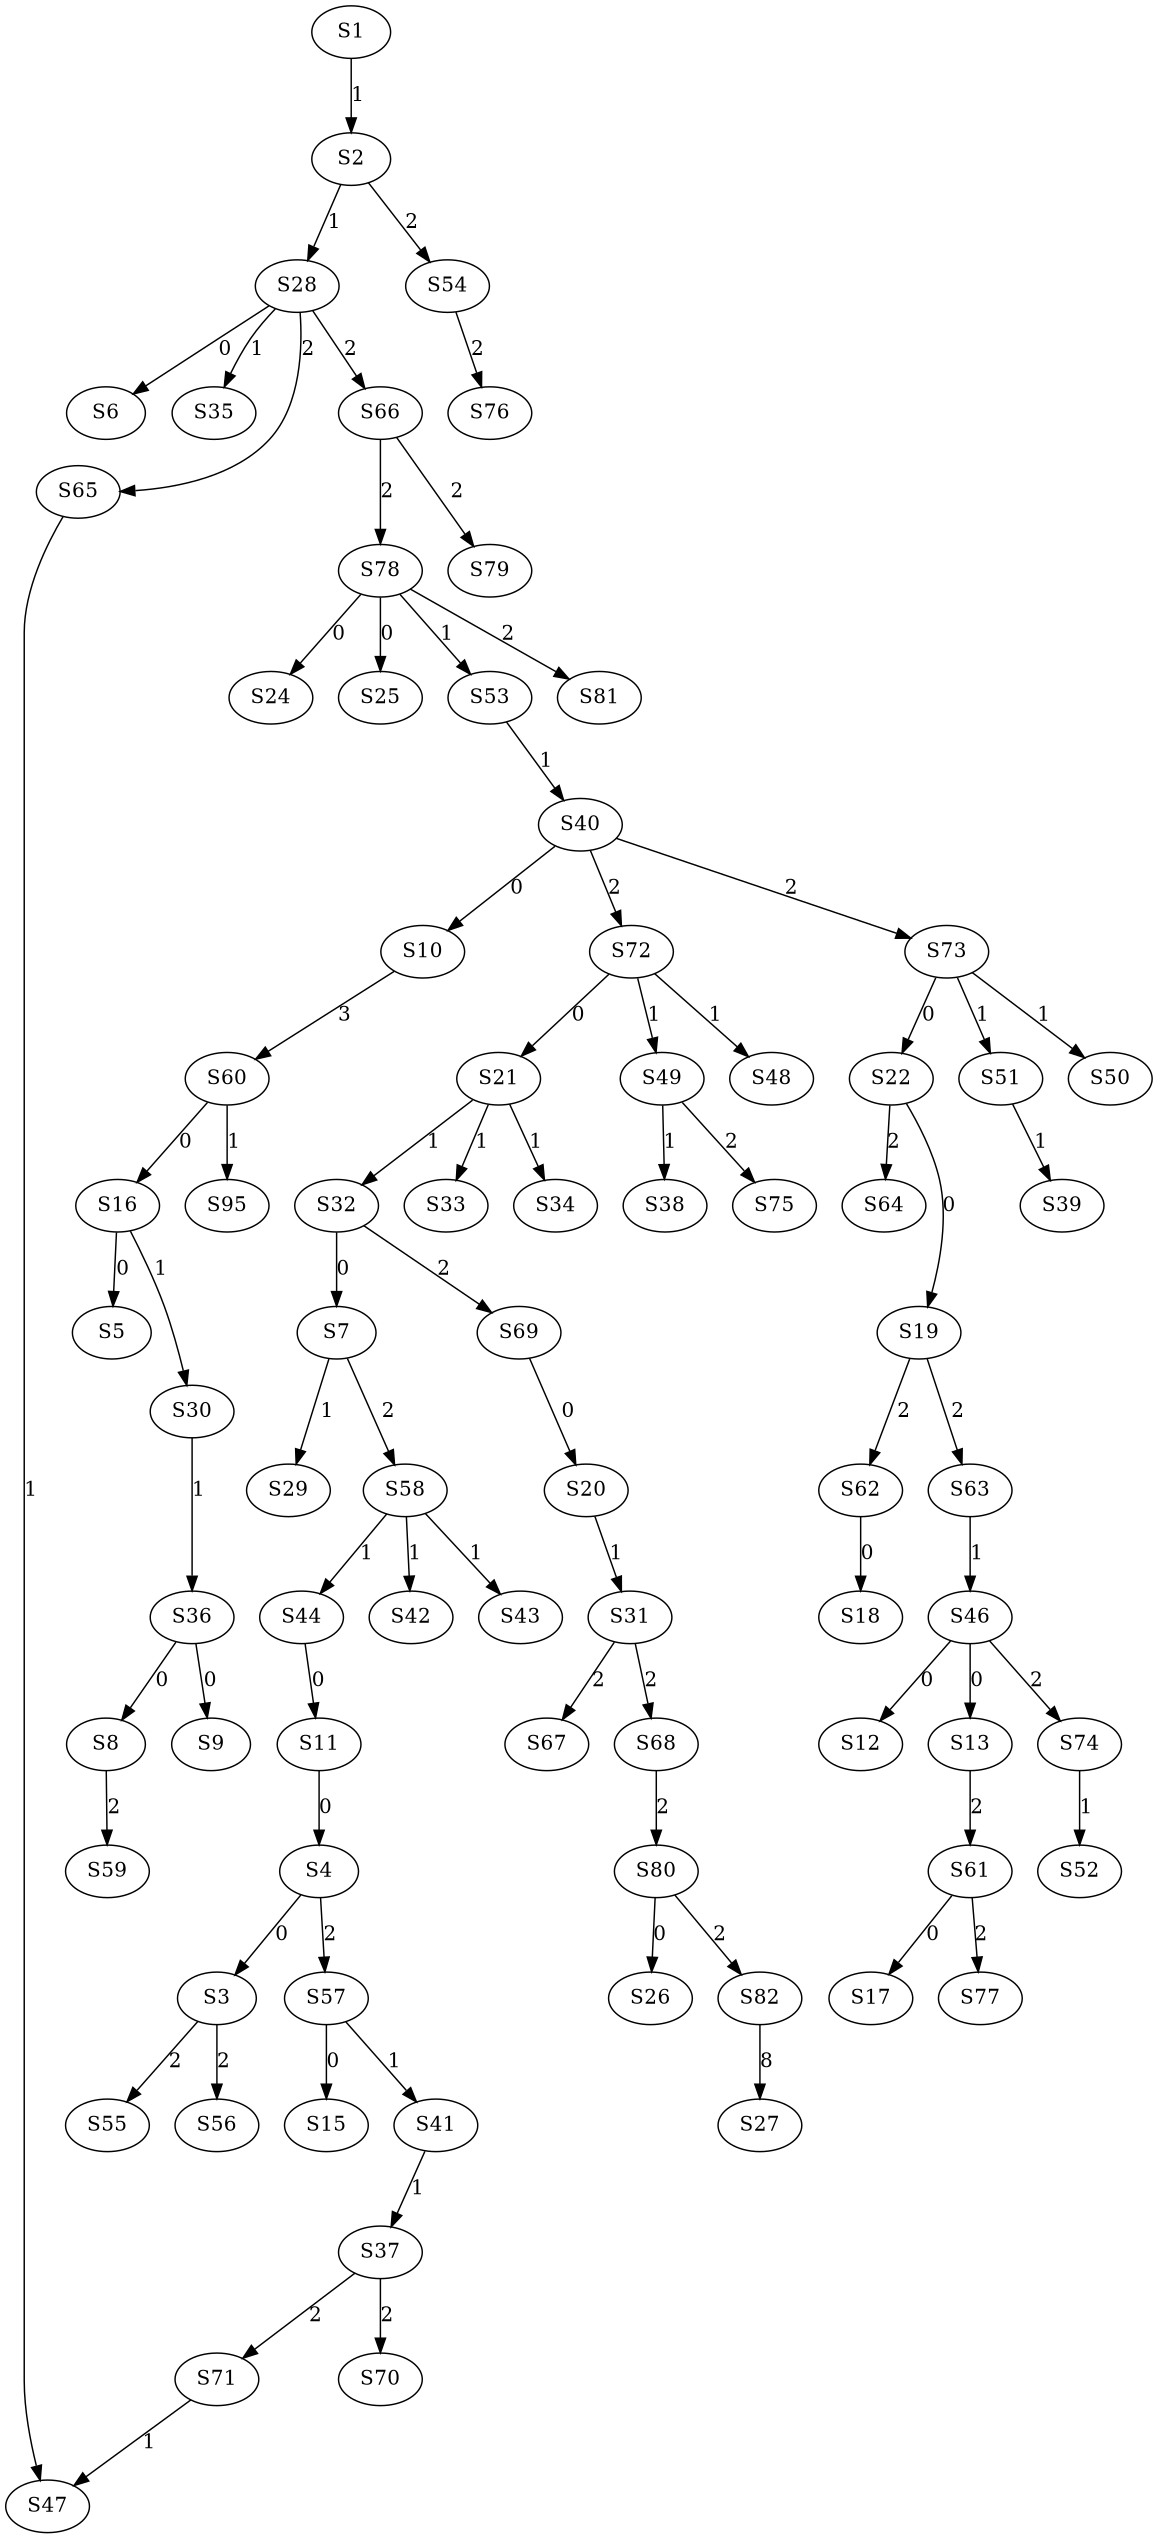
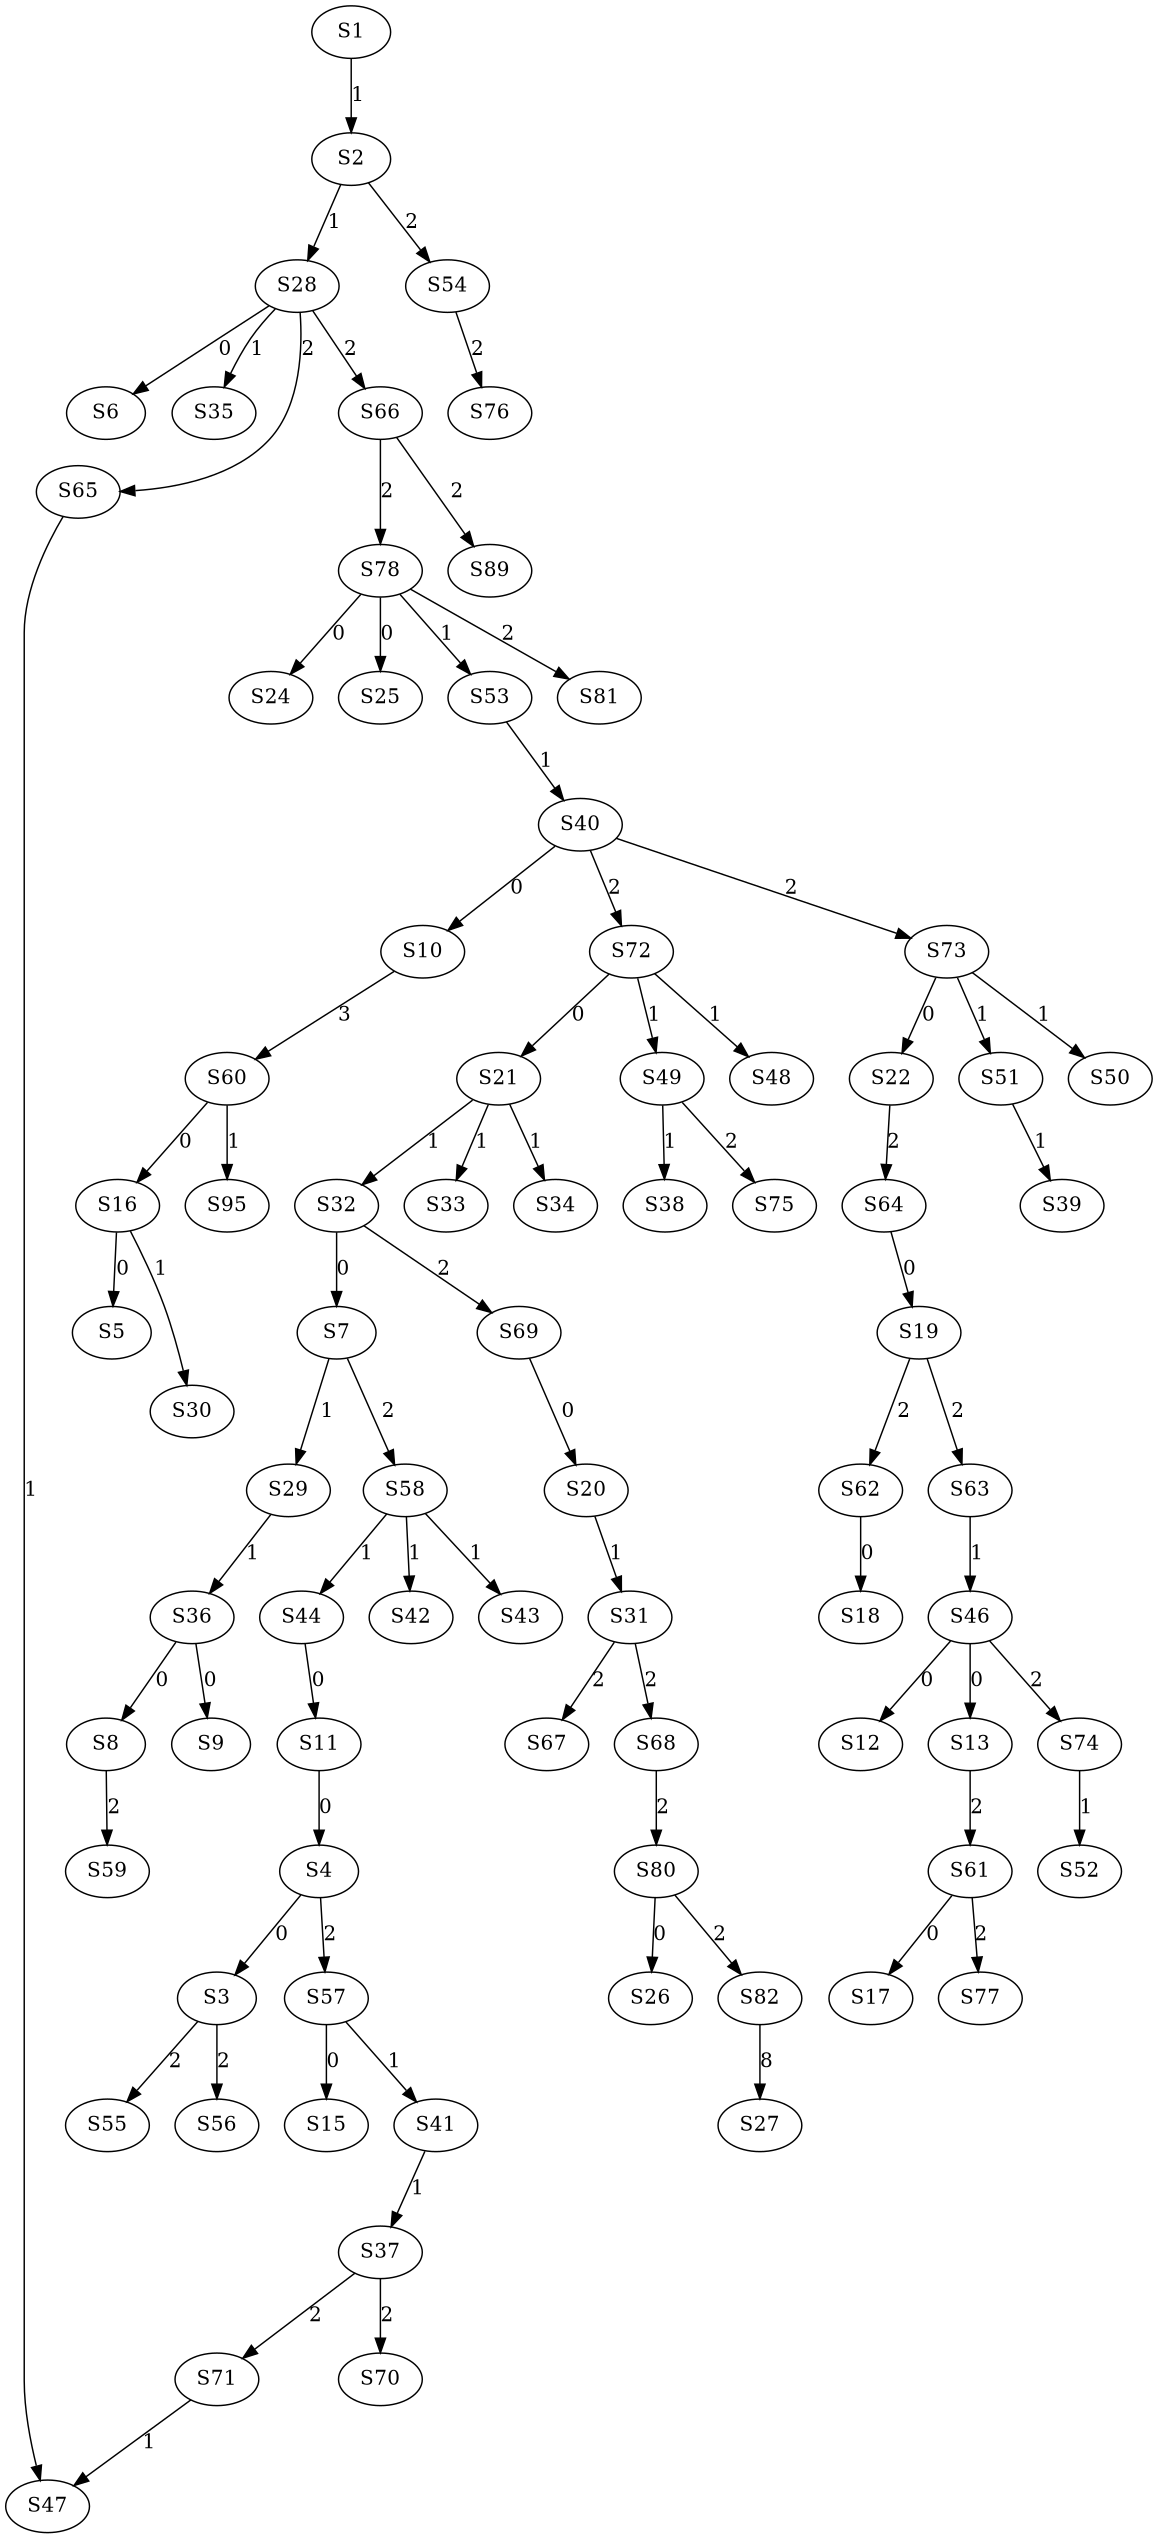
(490, 571) -> (490, 571)
(942, 1195) -> (900, 1262)
(192, 1507) -> (245, 1548)
